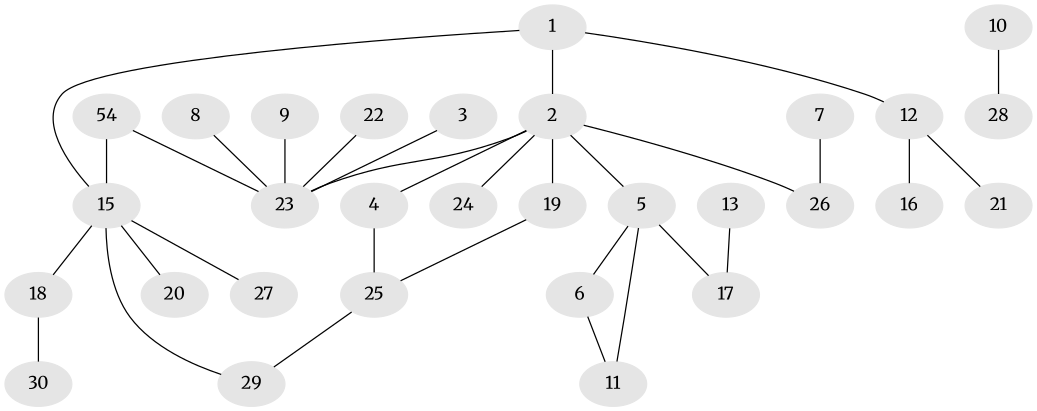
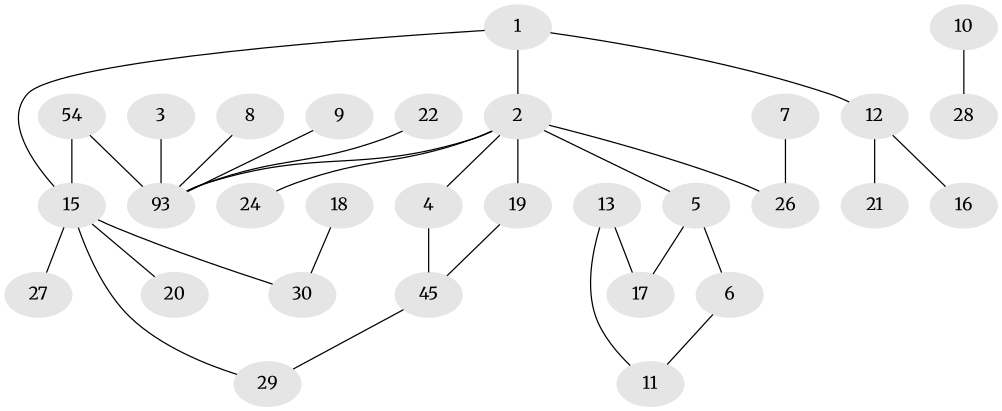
(285, 206) -> (161, 206)
(72, 250) -> (185, 254)
(374, 295) -> (429, 295)
(628, 295) -> (592, 302)
